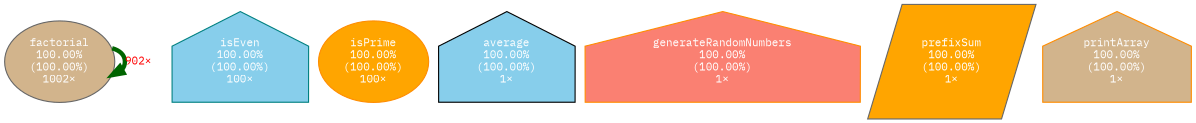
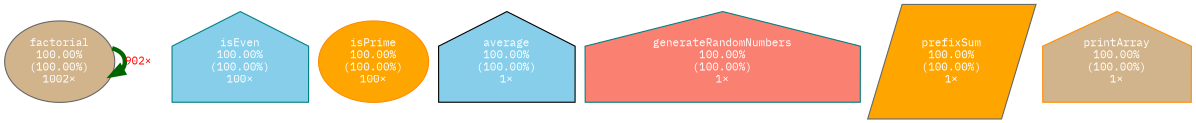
(723, 62) -> (723, 62)
